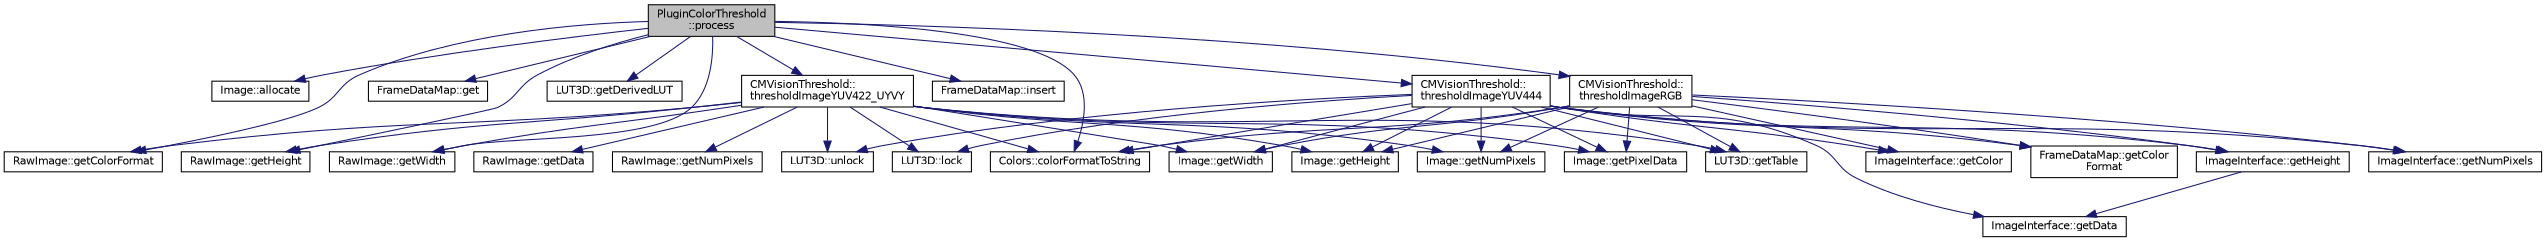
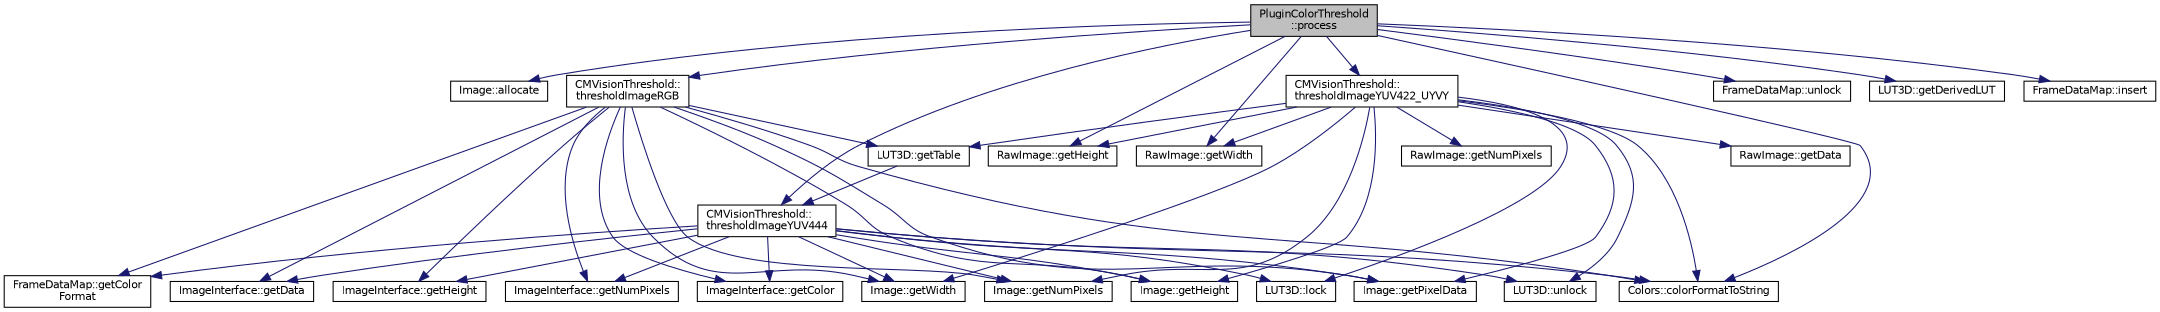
(428, 91) -> (1782, 91)
(1622, 127) -> (859, 182)
(83, 162) -> none
(2169, 193) -> (434, 192)
